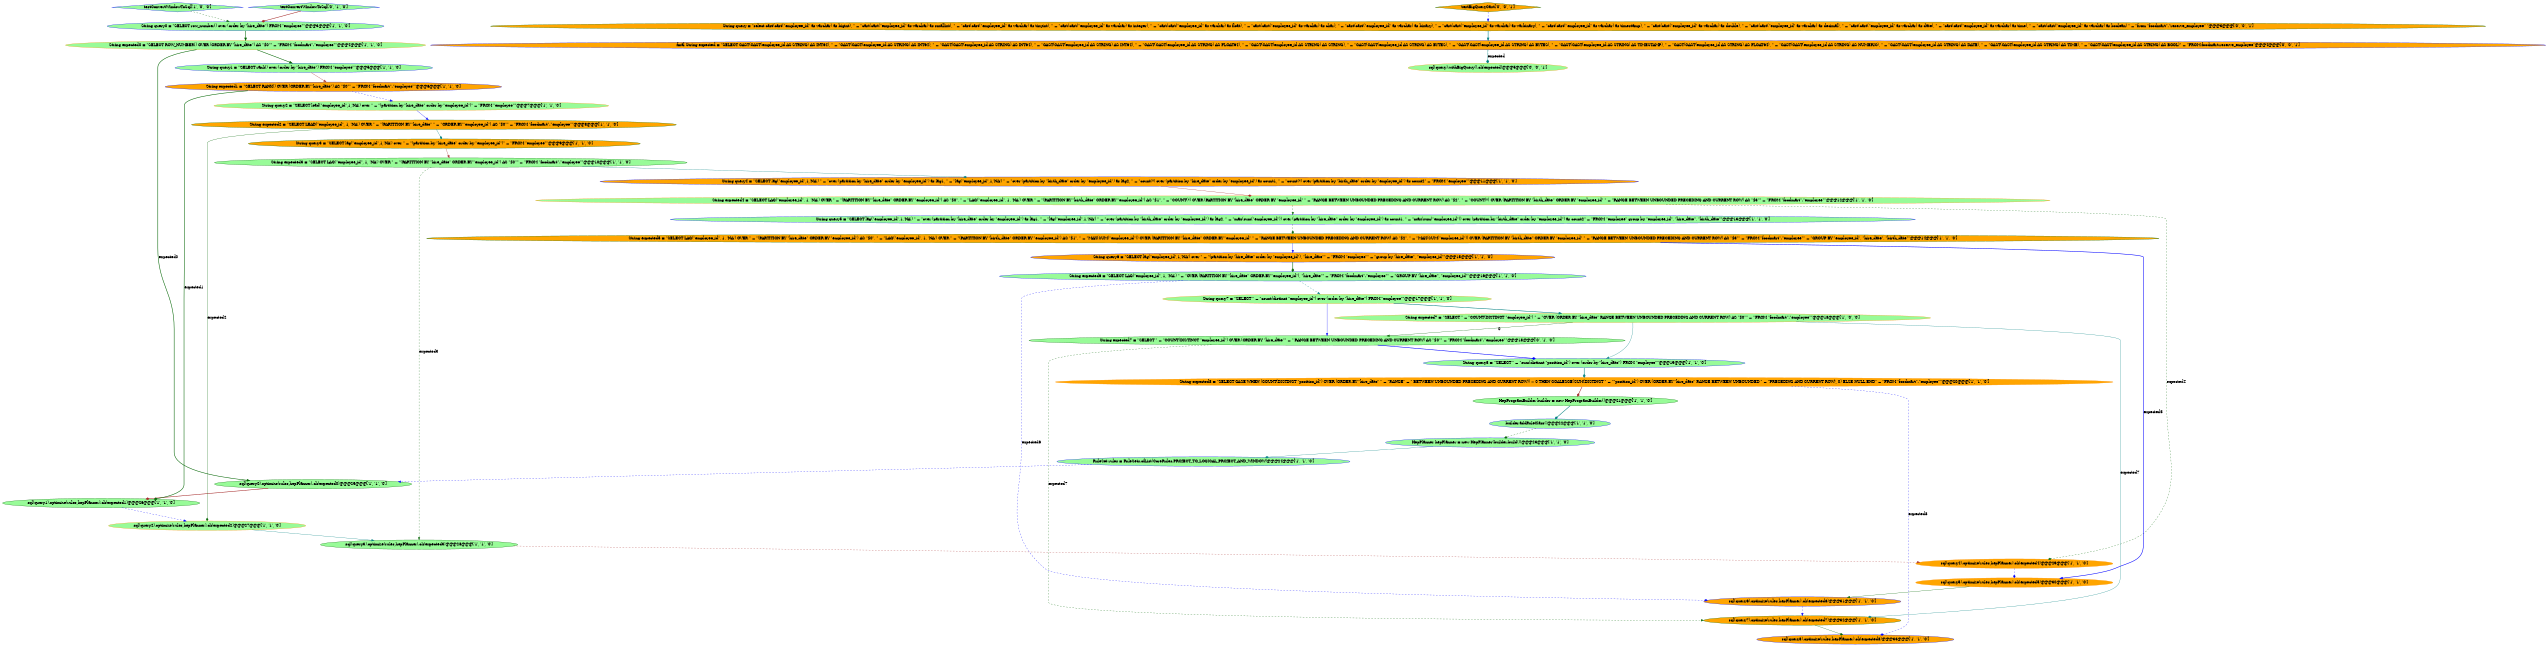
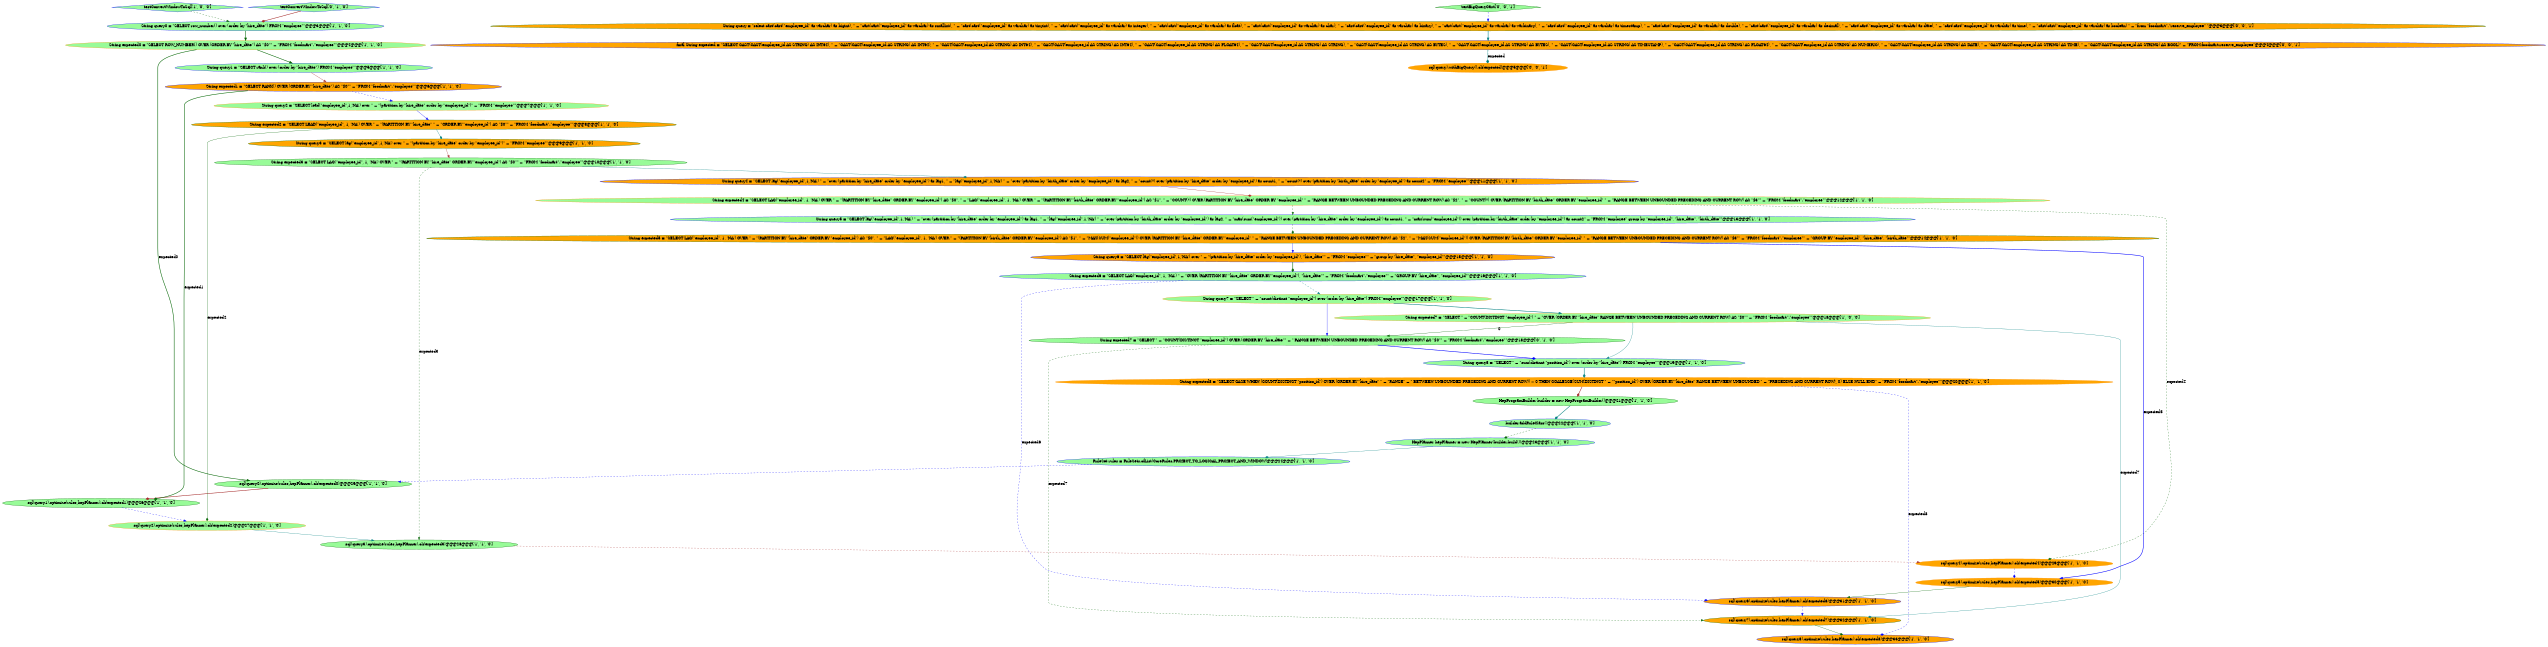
(1488, 7) -> (1488, 7)
(1488, 68) -> (1488, 68)
